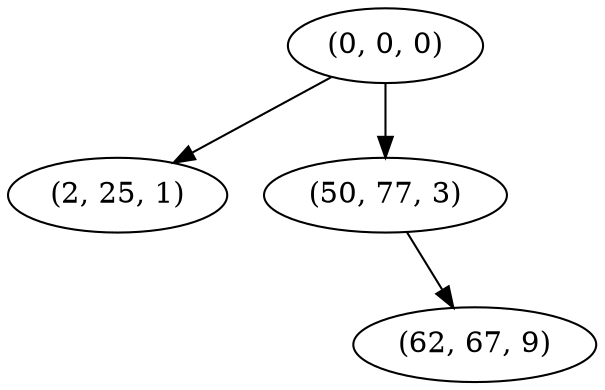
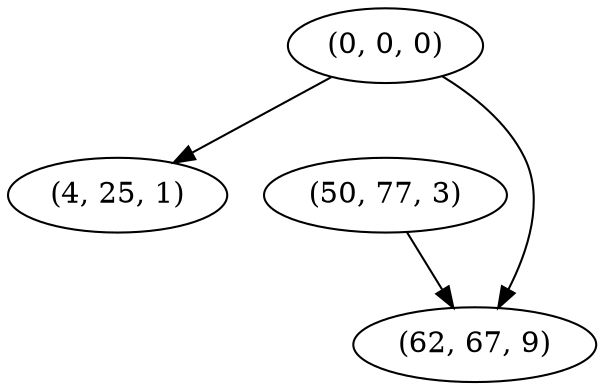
(385, 110) -> (528, 167)
(118, 195) -> (118, 195)
